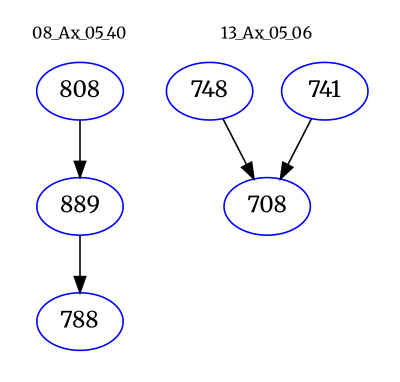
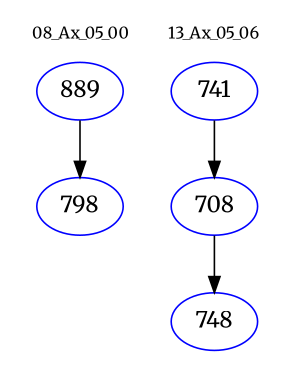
(80, 34) -> (81, 34)
(80, 91) -> none
(235, 142) -> (214, 256)
(80, 322) -> (80, 206)
